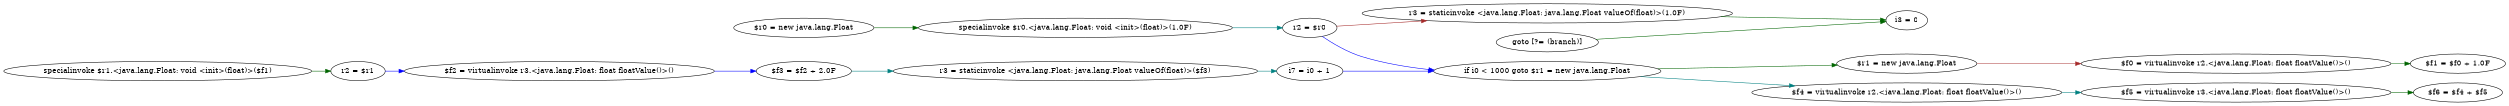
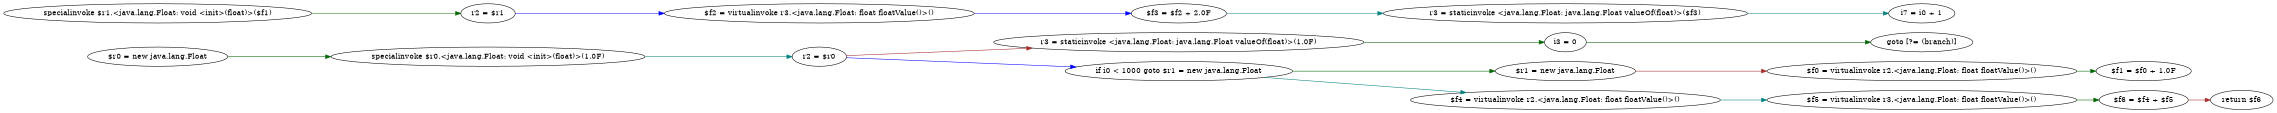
(1738, 31) -> (1726, 42)
(1386, 71) -> none
none -> (2242, 100)
